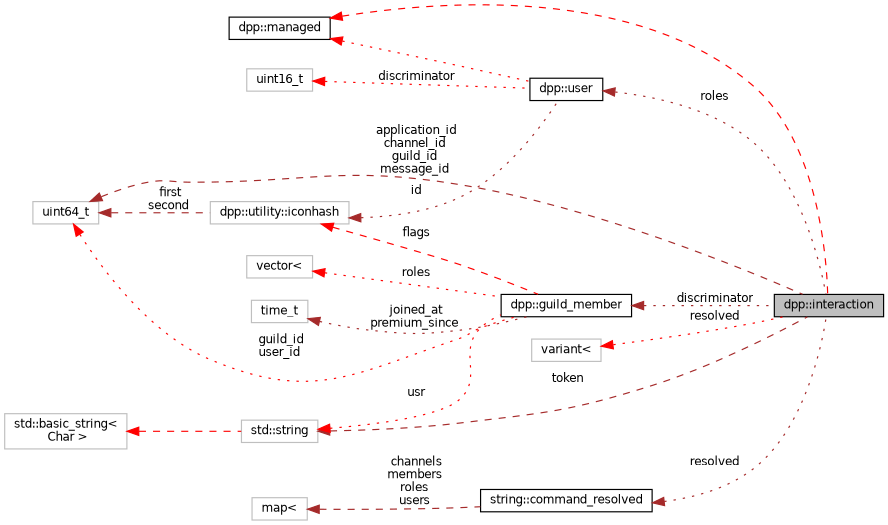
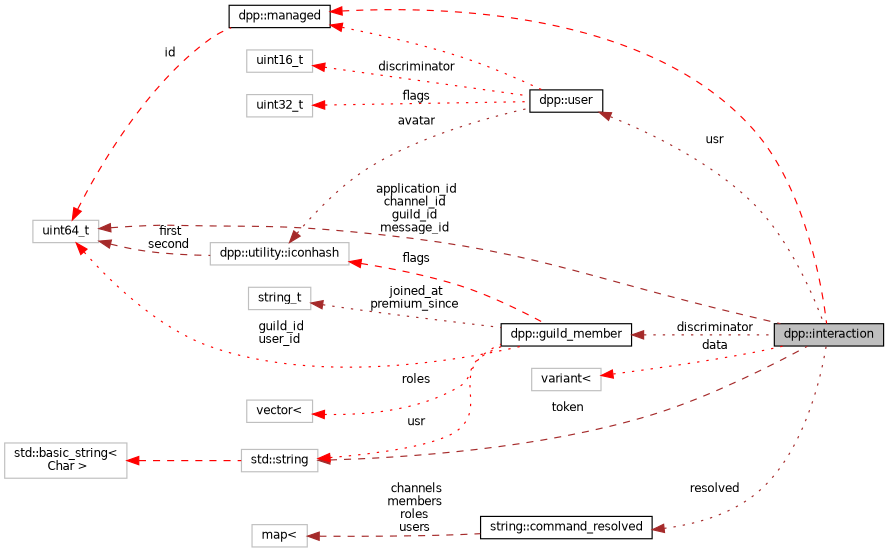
(713, 97) -> (713, 140)
none -> (280, 106)
none -> (142, 107)
(415, 191) -> (415, 122)
(280, 311) -> (280, 298)
(713, 317) -> (713, 346)
